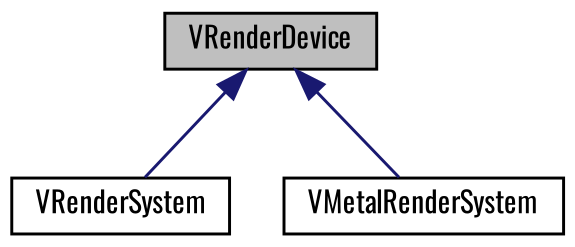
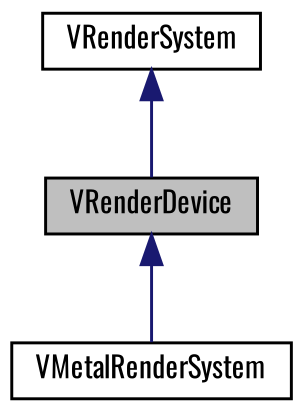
(185, 135) -> (152, 139)
